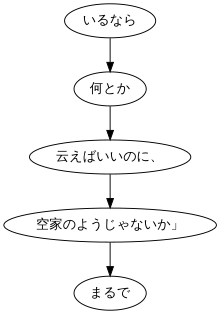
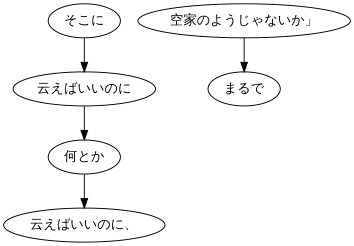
none -> (84, 21)
(110, 21) -> (84, 89)
(110, 186) -> none
